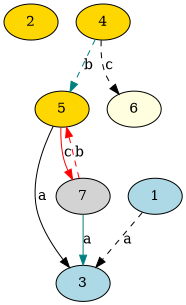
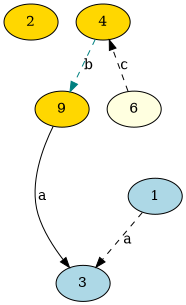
(103, 64) -> (120, 70)
(62, 109) -> (62, 109)
(83, 196) -> none
